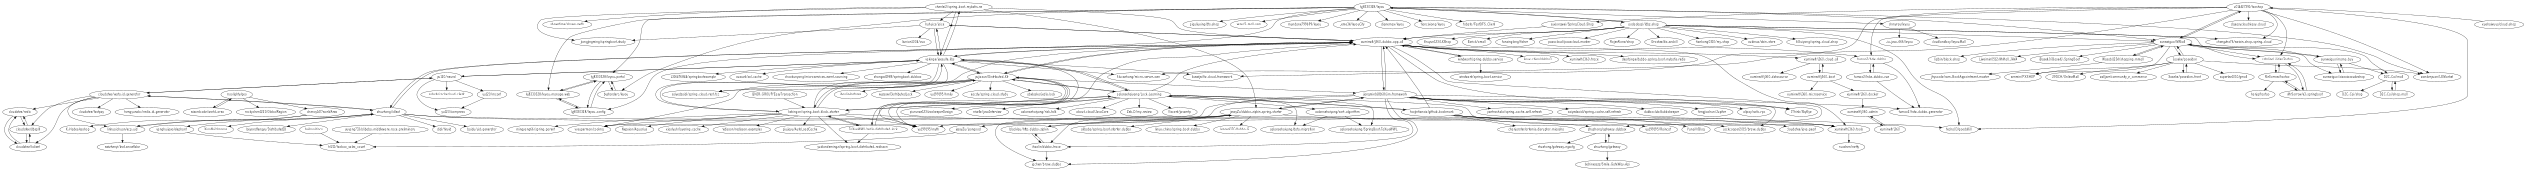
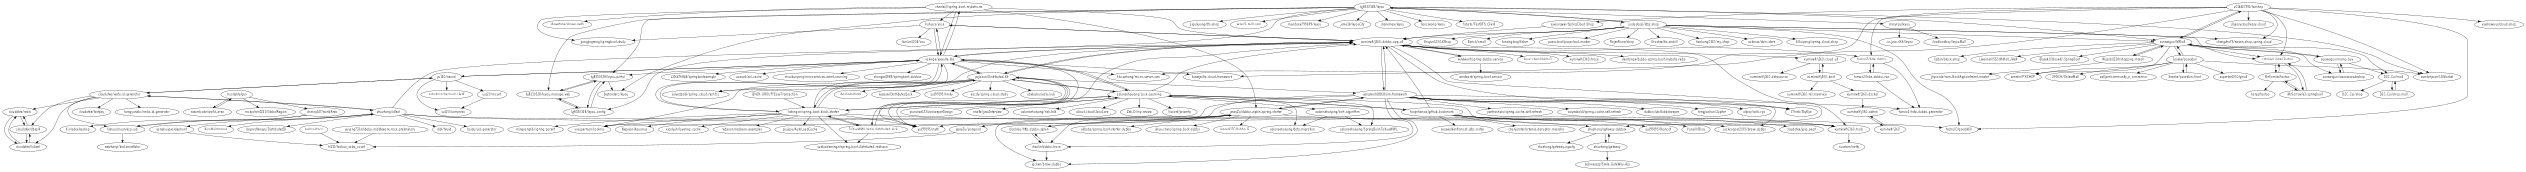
(2378, 13) -> (2374, 13)
(865, 51) -> none
(614, 87) -> (732, 69)
(1035, 103) -> (1034, 103)
none -> (1462, 130)
